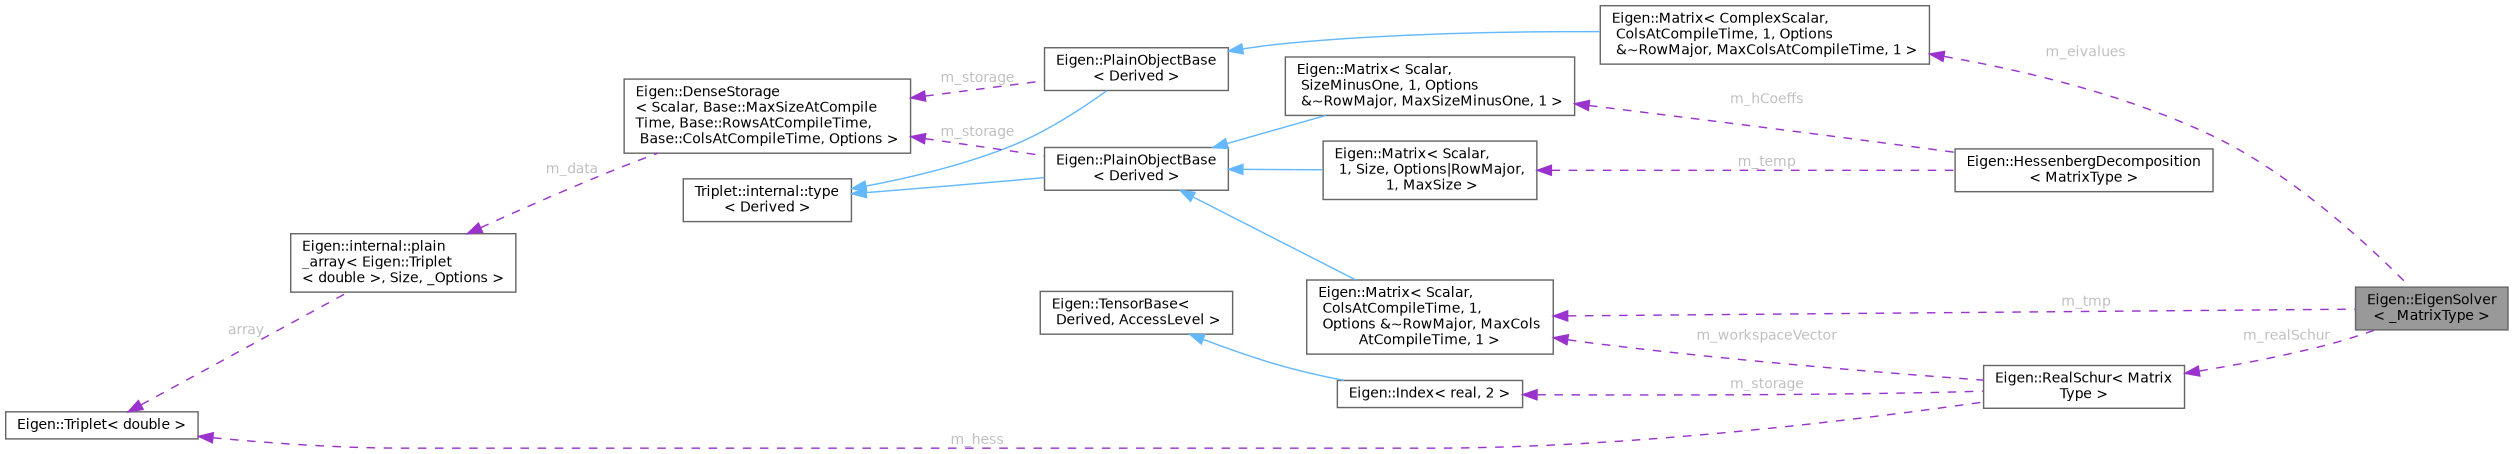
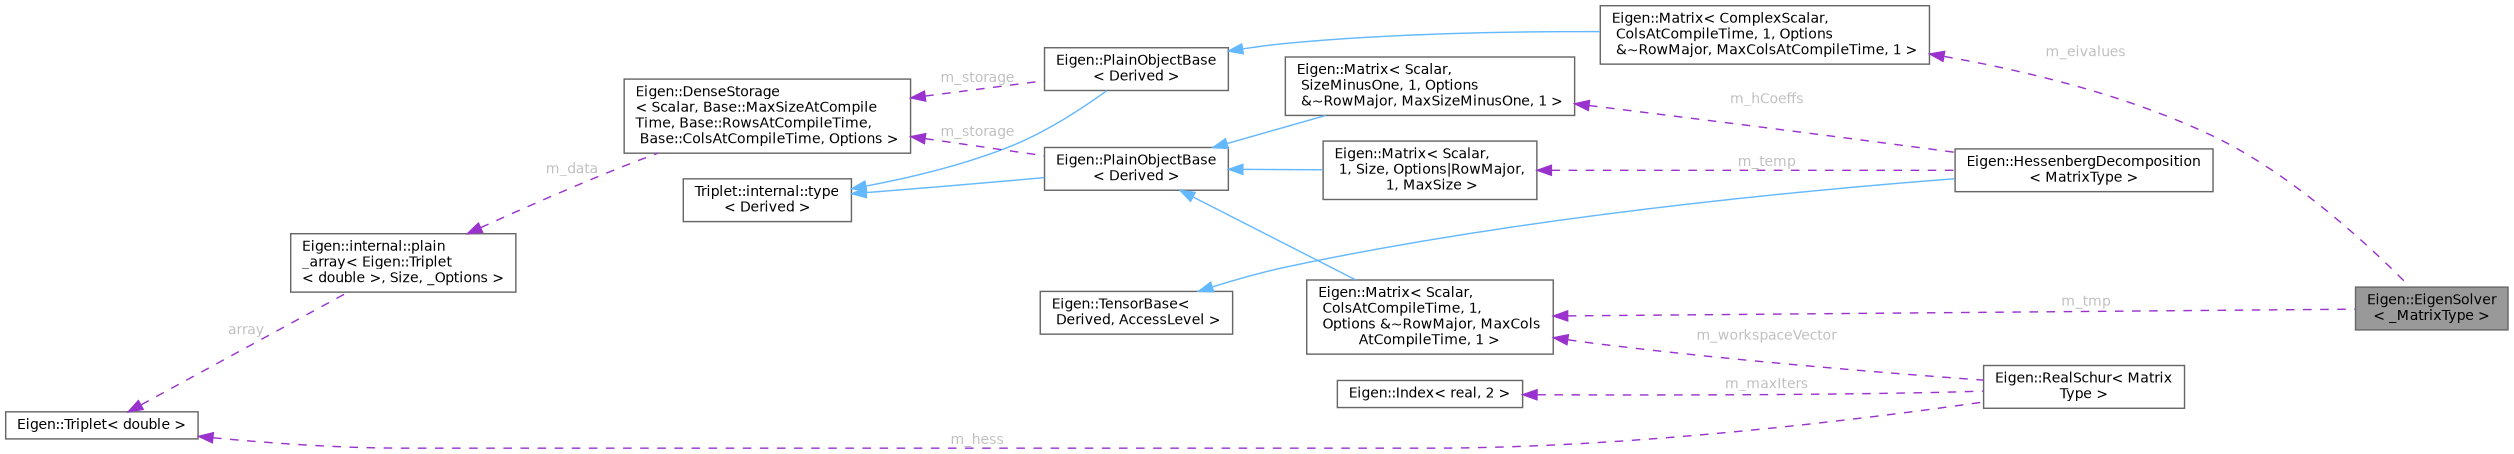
(2288, 354) -> none
(1273, 363) -> (1581, 217)
(1765, 385) -> (1765, 385)
